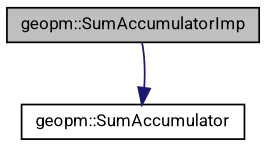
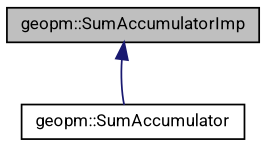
(145, 65) -> (122, 82)
